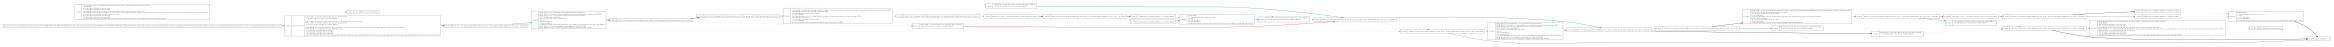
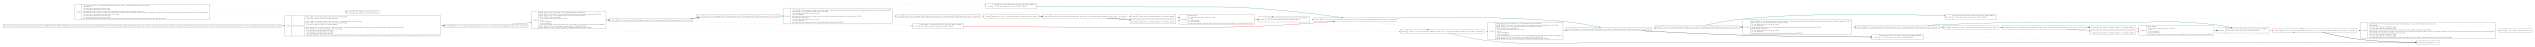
(2307, 27) -> (2215, 30)
